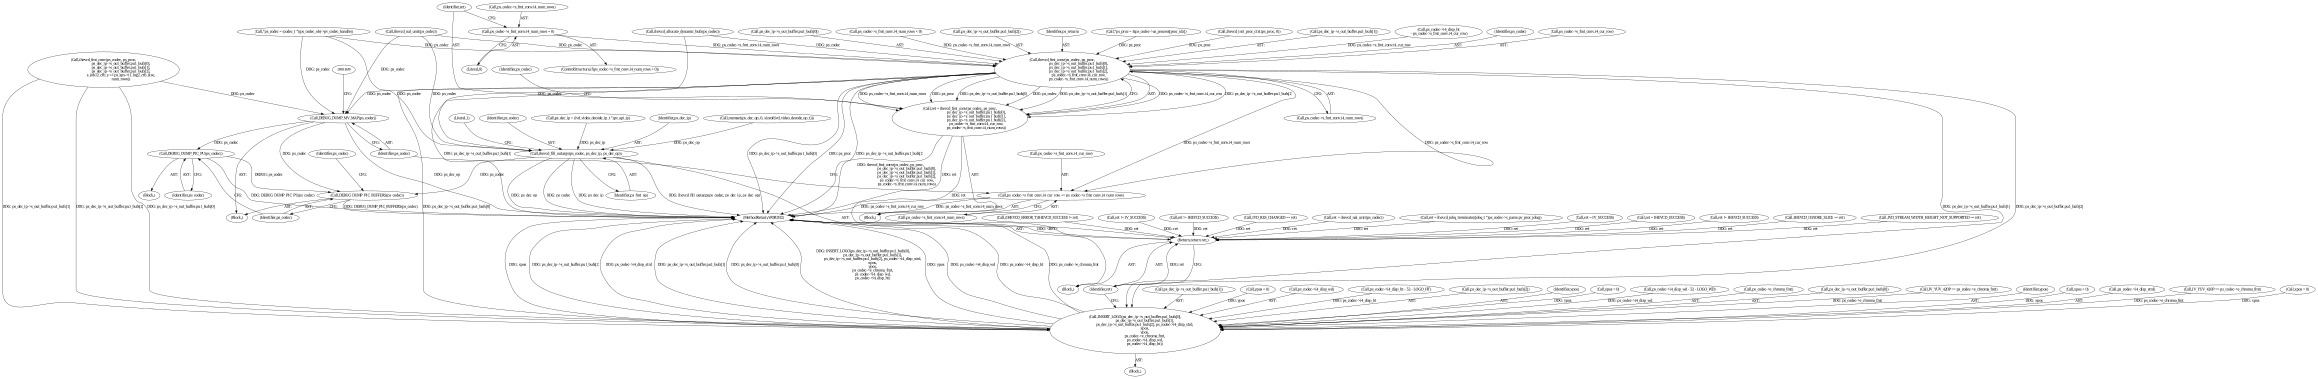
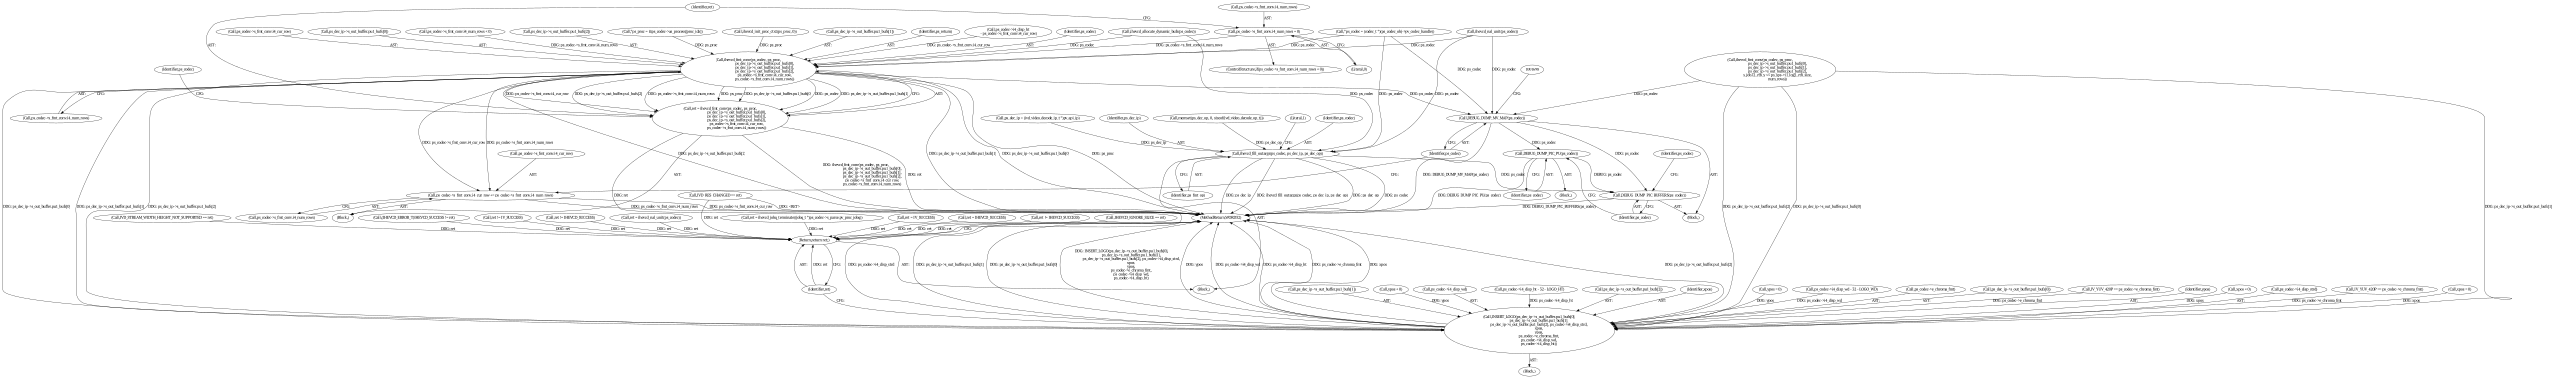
(447, 175) -> (1456, 175)
(1020, 229) -> (969, 229)
(1038, 231) -> (971, 213)
